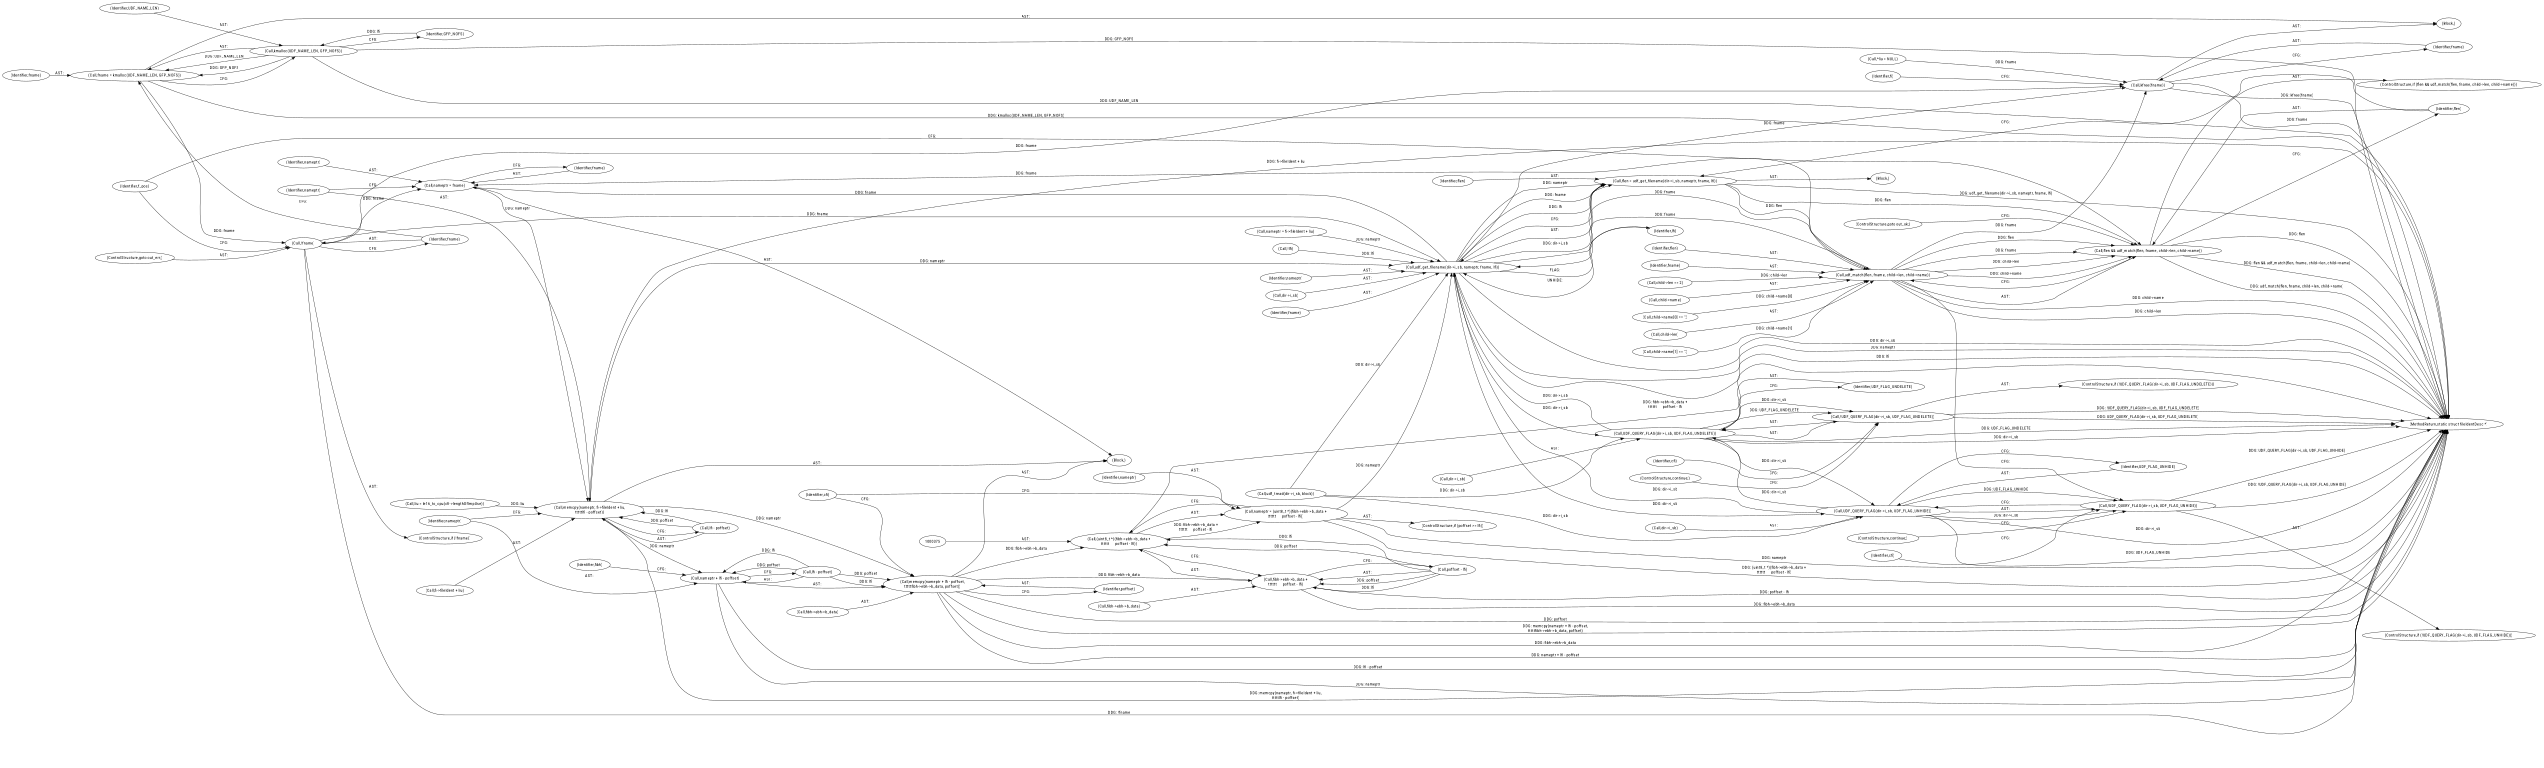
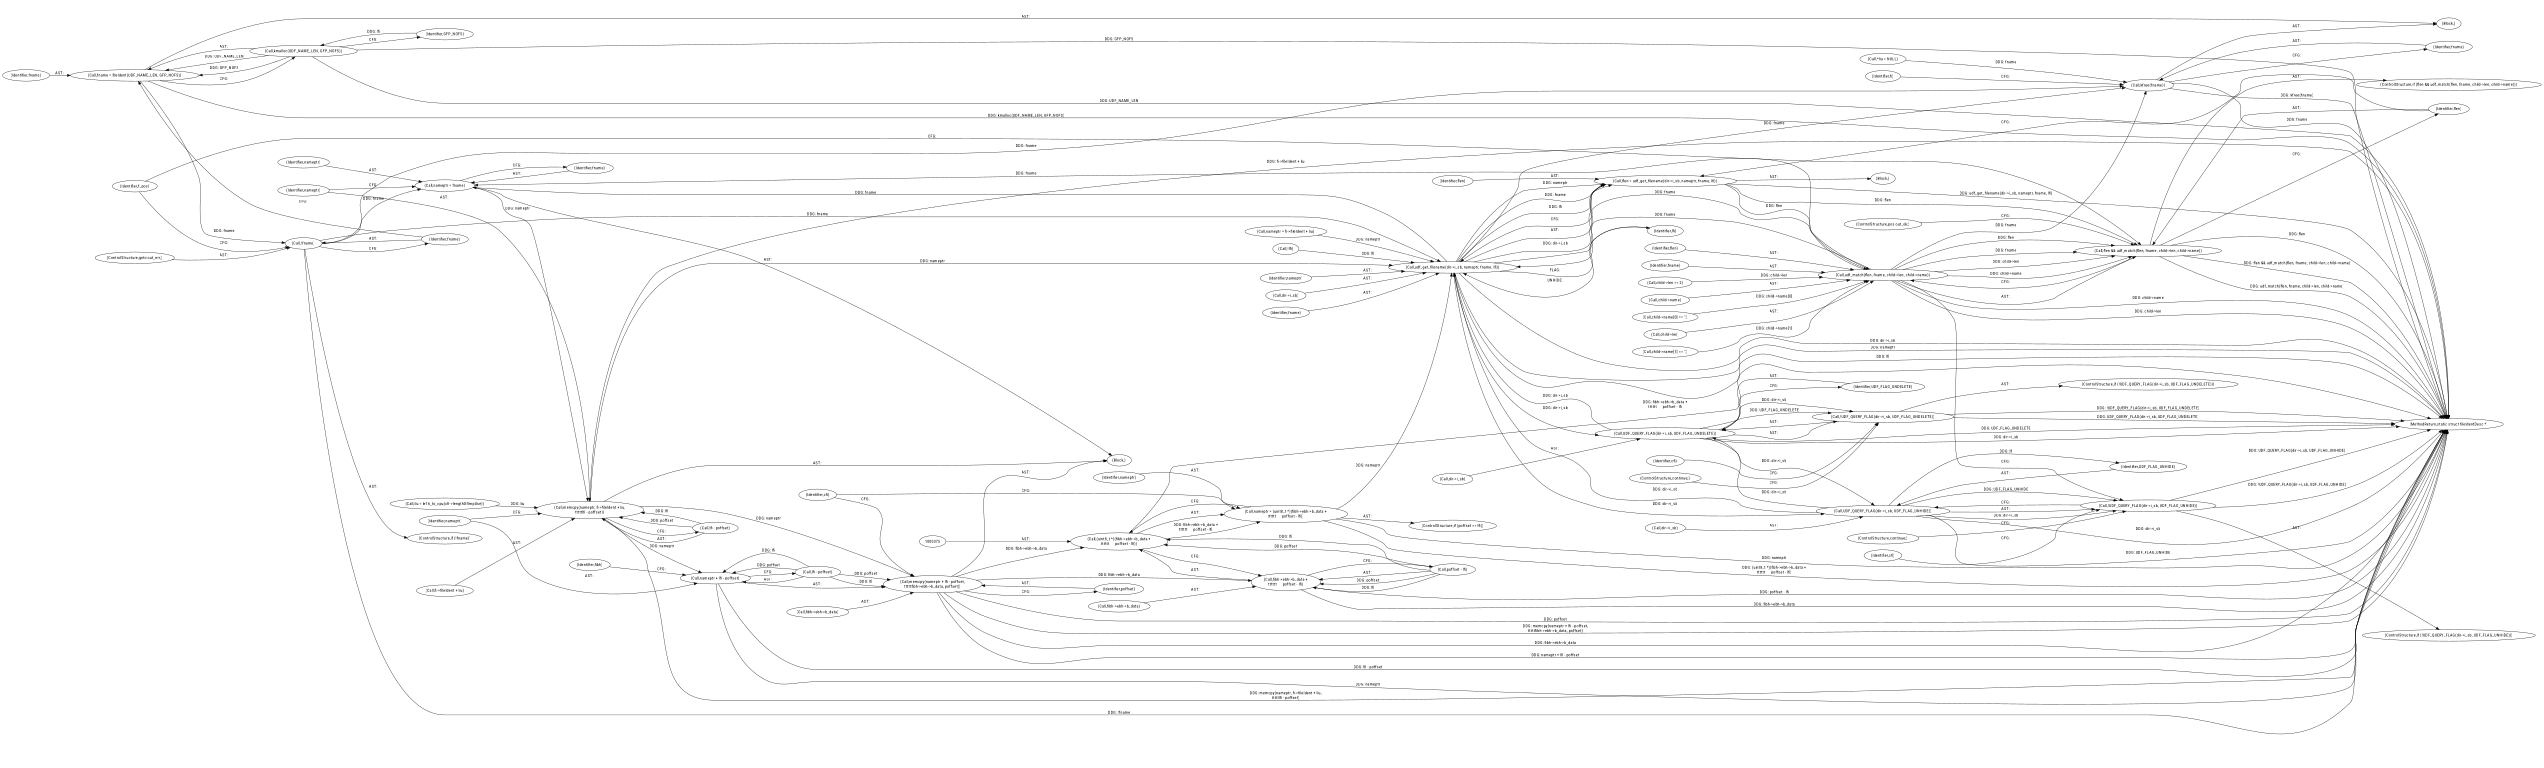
(135, 8) -> none
(135, 75) -> (135, 75)
(1883, 224) -> (1883, 224)
(2006, 451) -> (2006, 451)
(1286, 494) -> none
